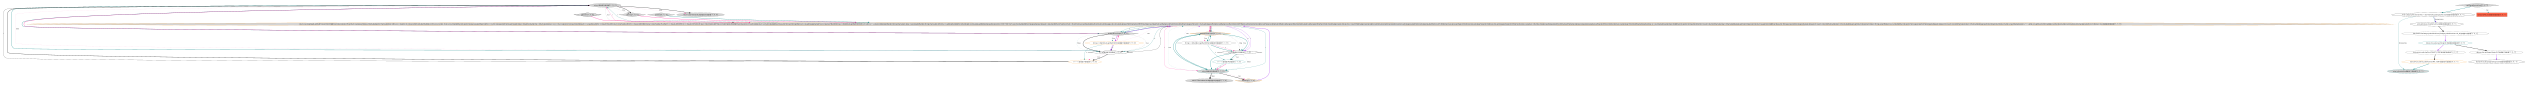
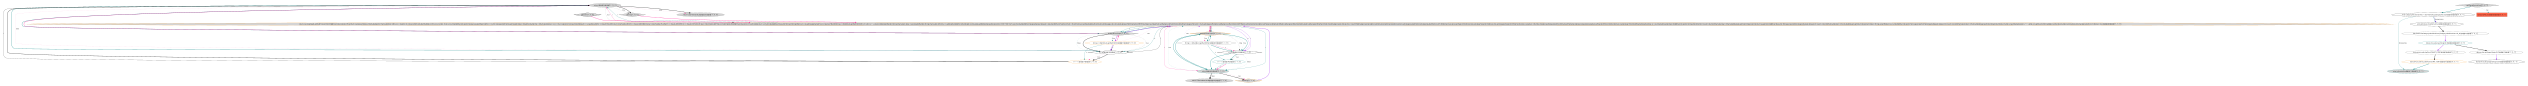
(661, 15) -> none
